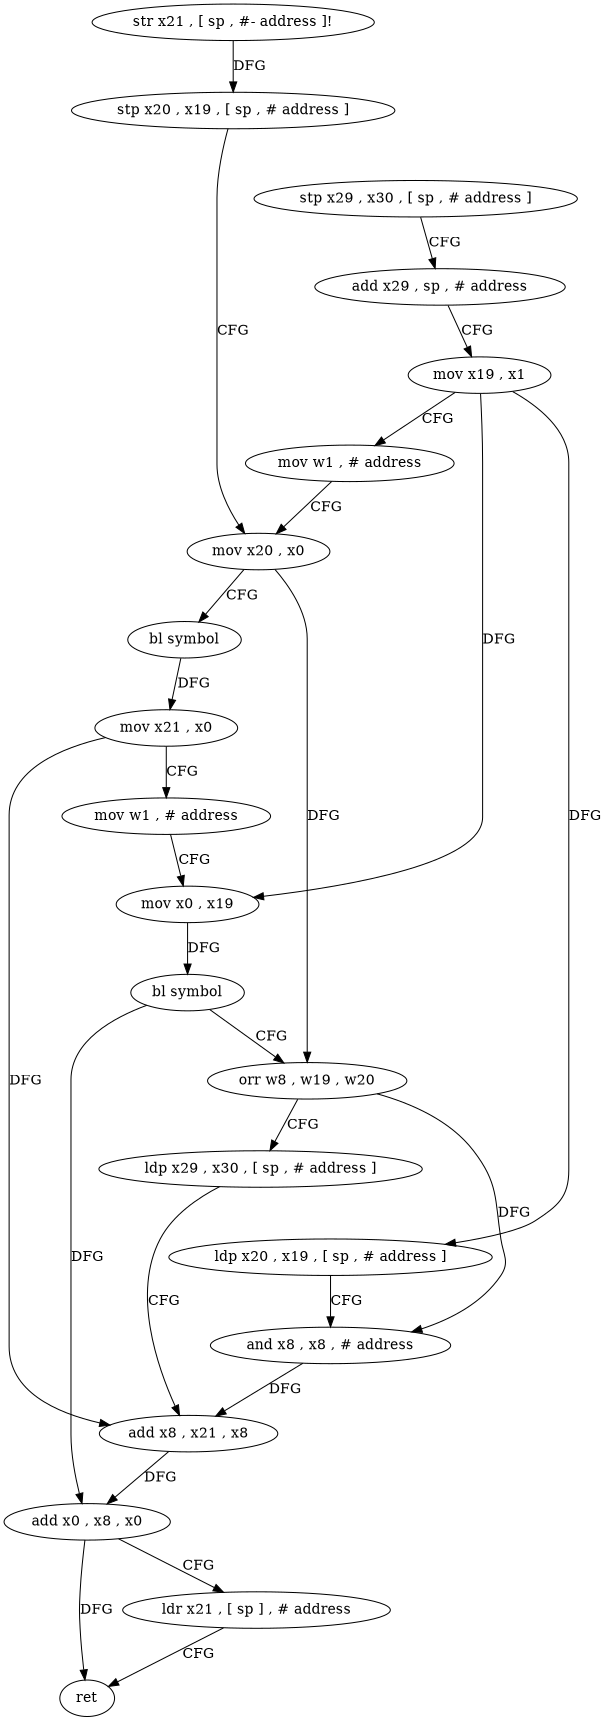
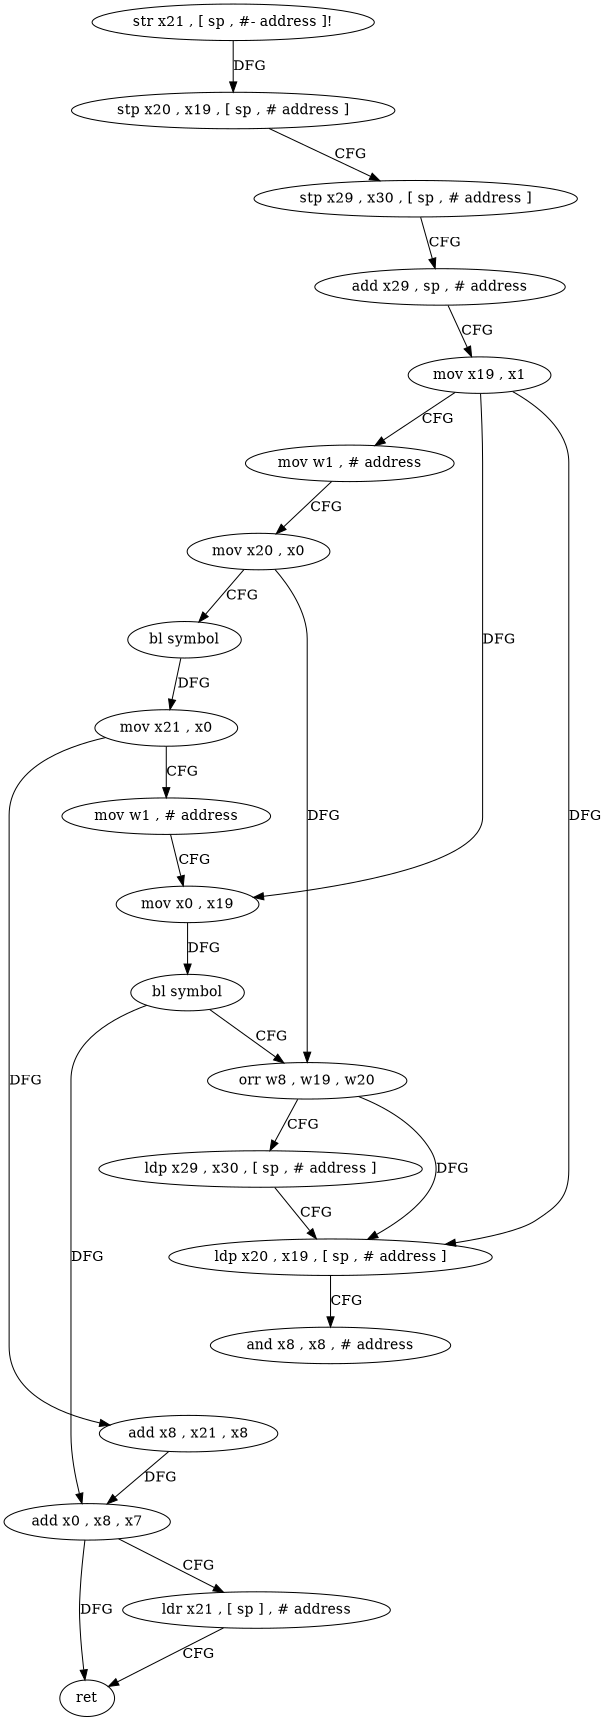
(217, 329) -> (320, 152)
(496, 1203) -> (434, 1160)
(148, 1283) -> (292, 1209)
(264, 1387) -> none
(87, 1522) -> (87, 1522)
